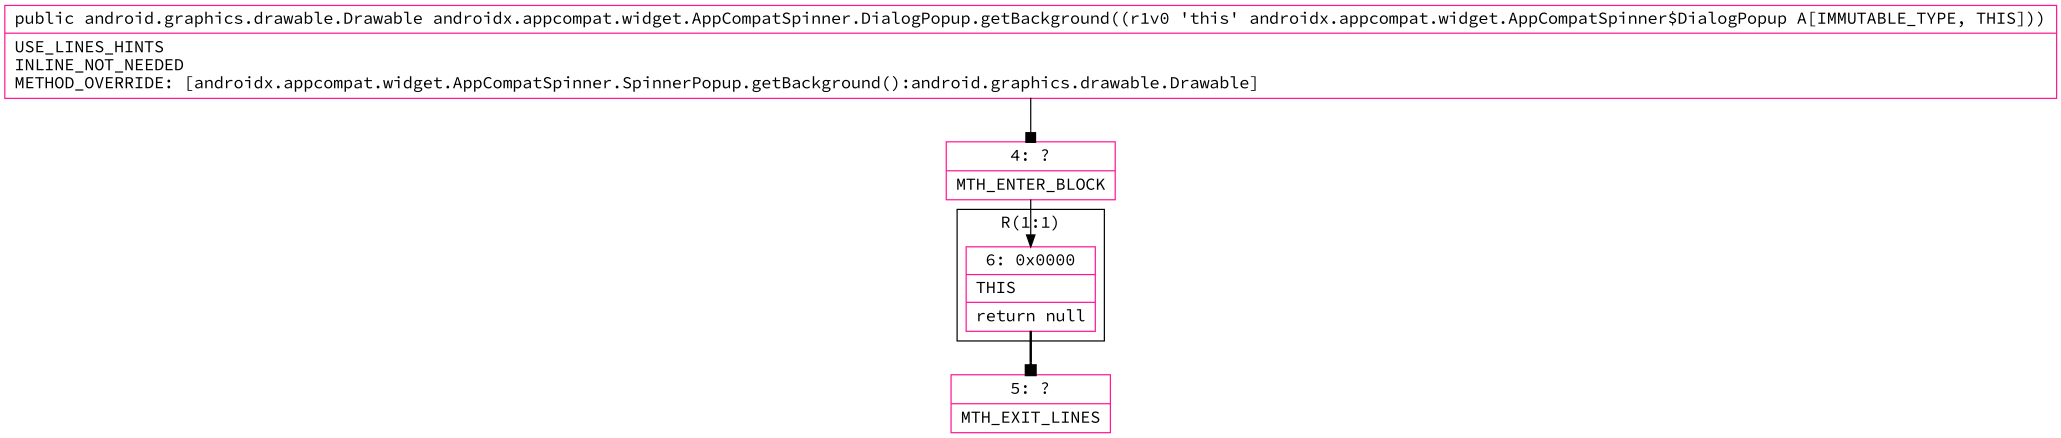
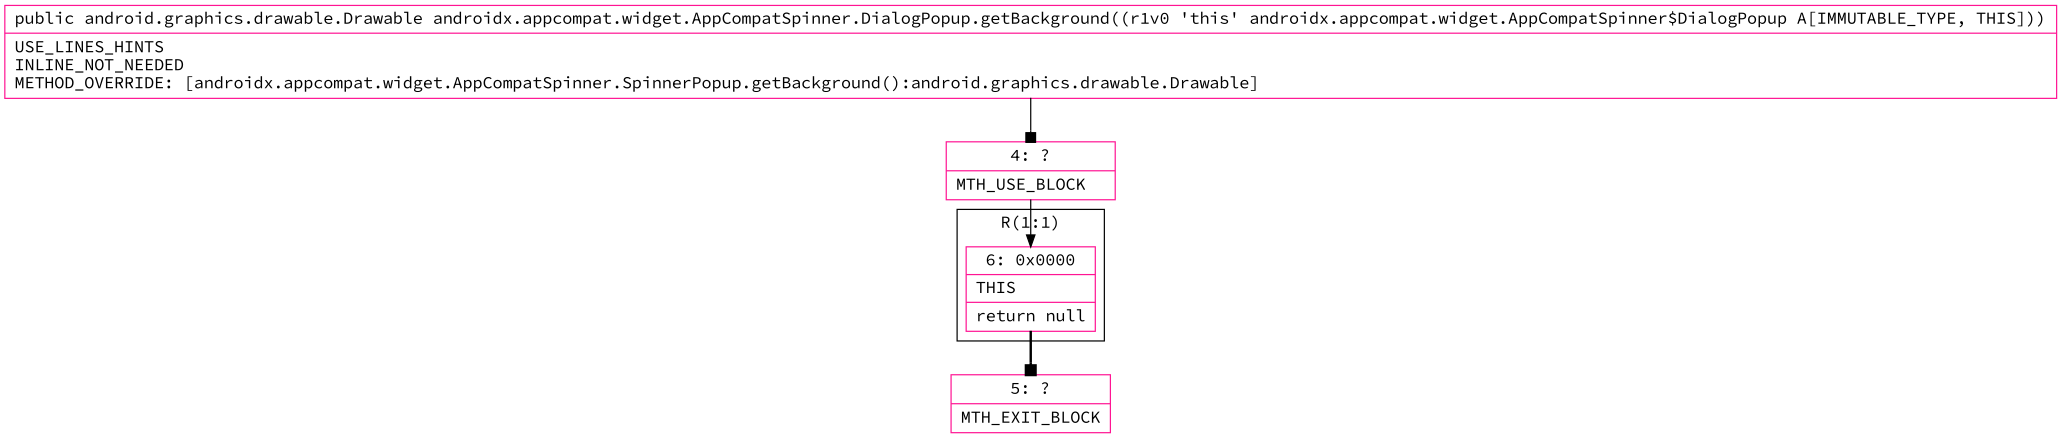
(1031, 185) -> (1021, 185)
(1031, 418) -> (1031, 418)
